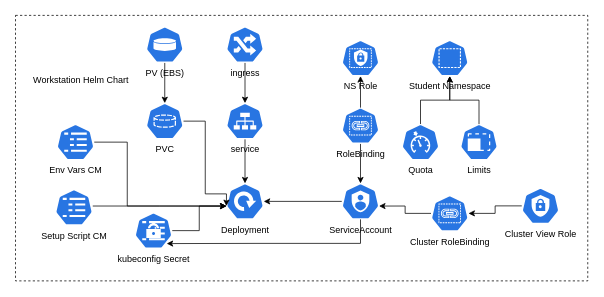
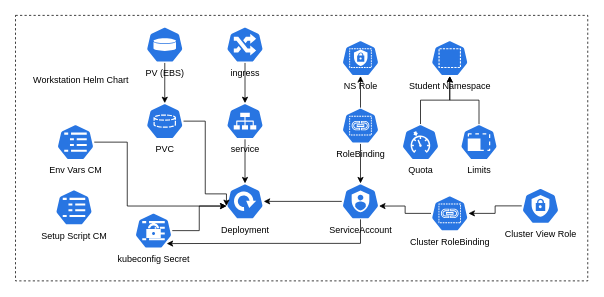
(109, 206) -> none
